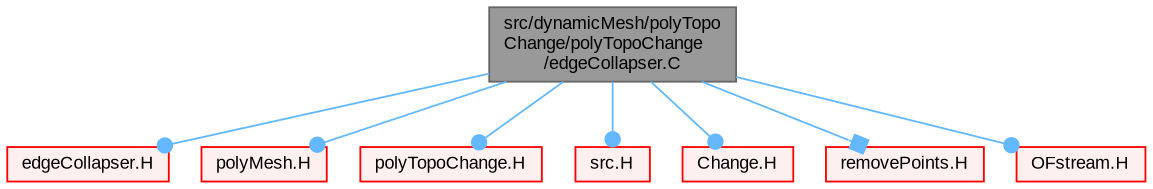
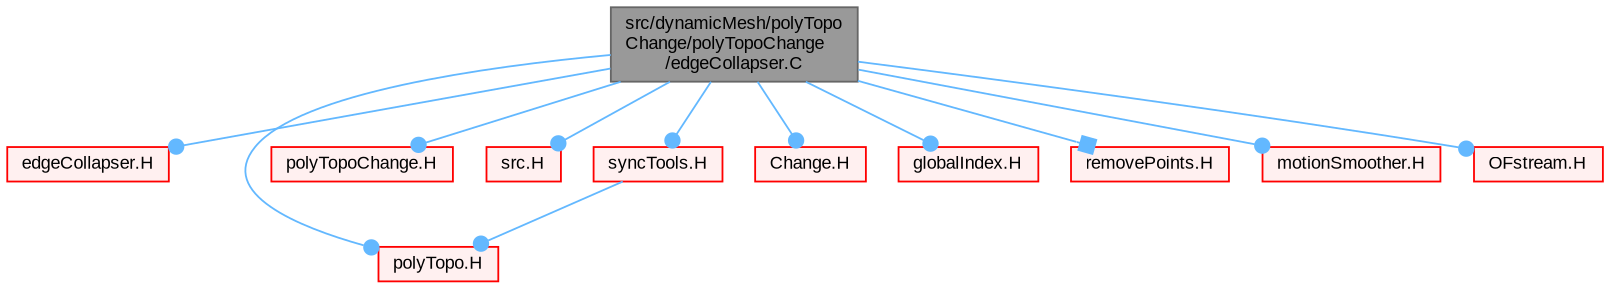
(264, 164) -> (438, 264)
none -> (658, 164)
none -> (968, 164)
none -> (1351, 164)
